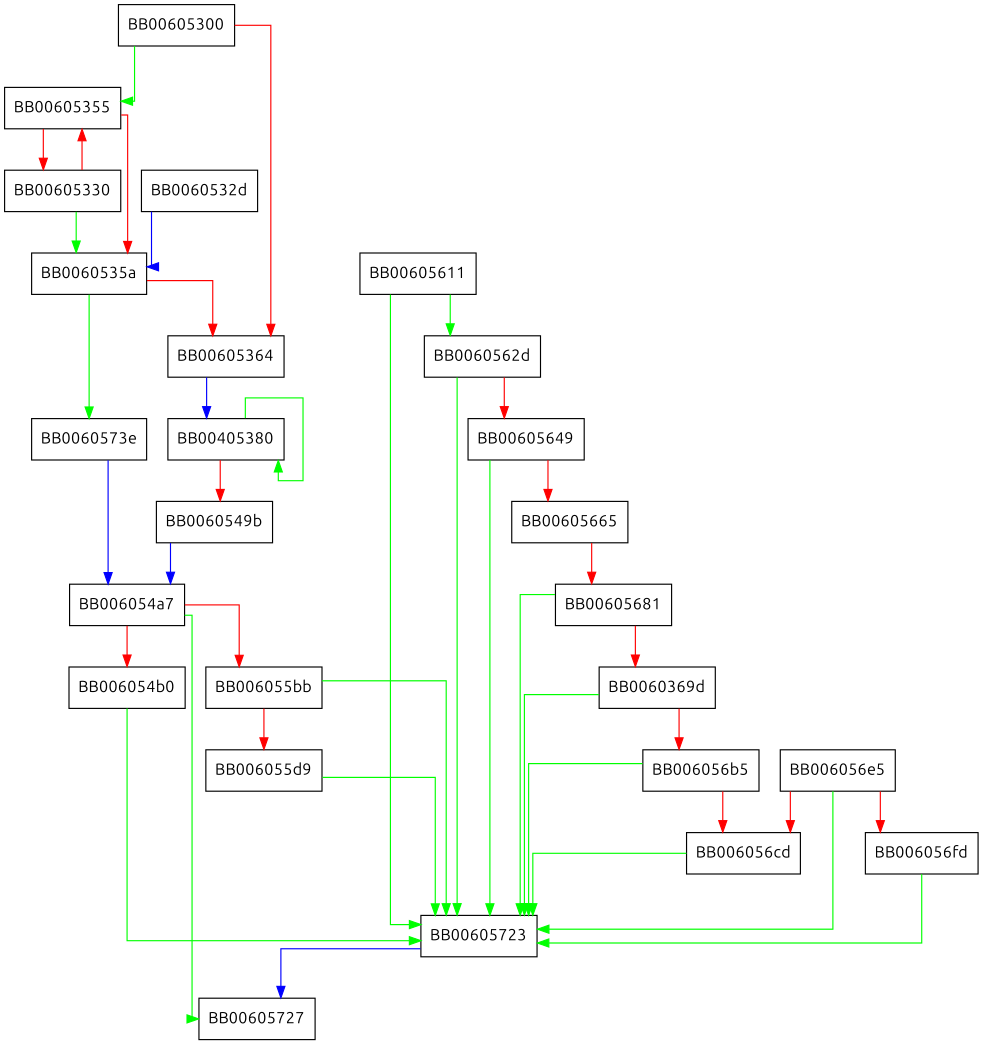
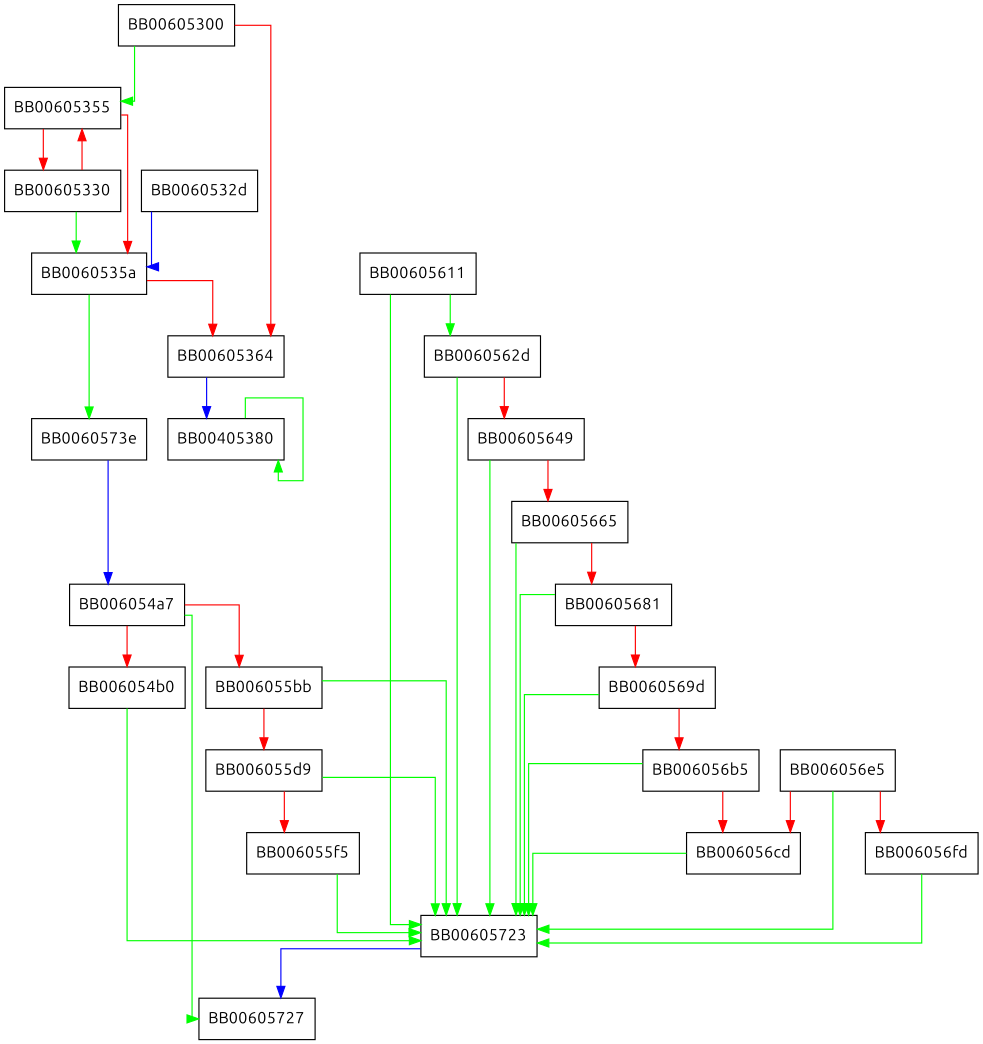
(214, 522) -> none
(657, 688) -> (657, 688)
none -> (516, 723)
none -> (303, 853)
